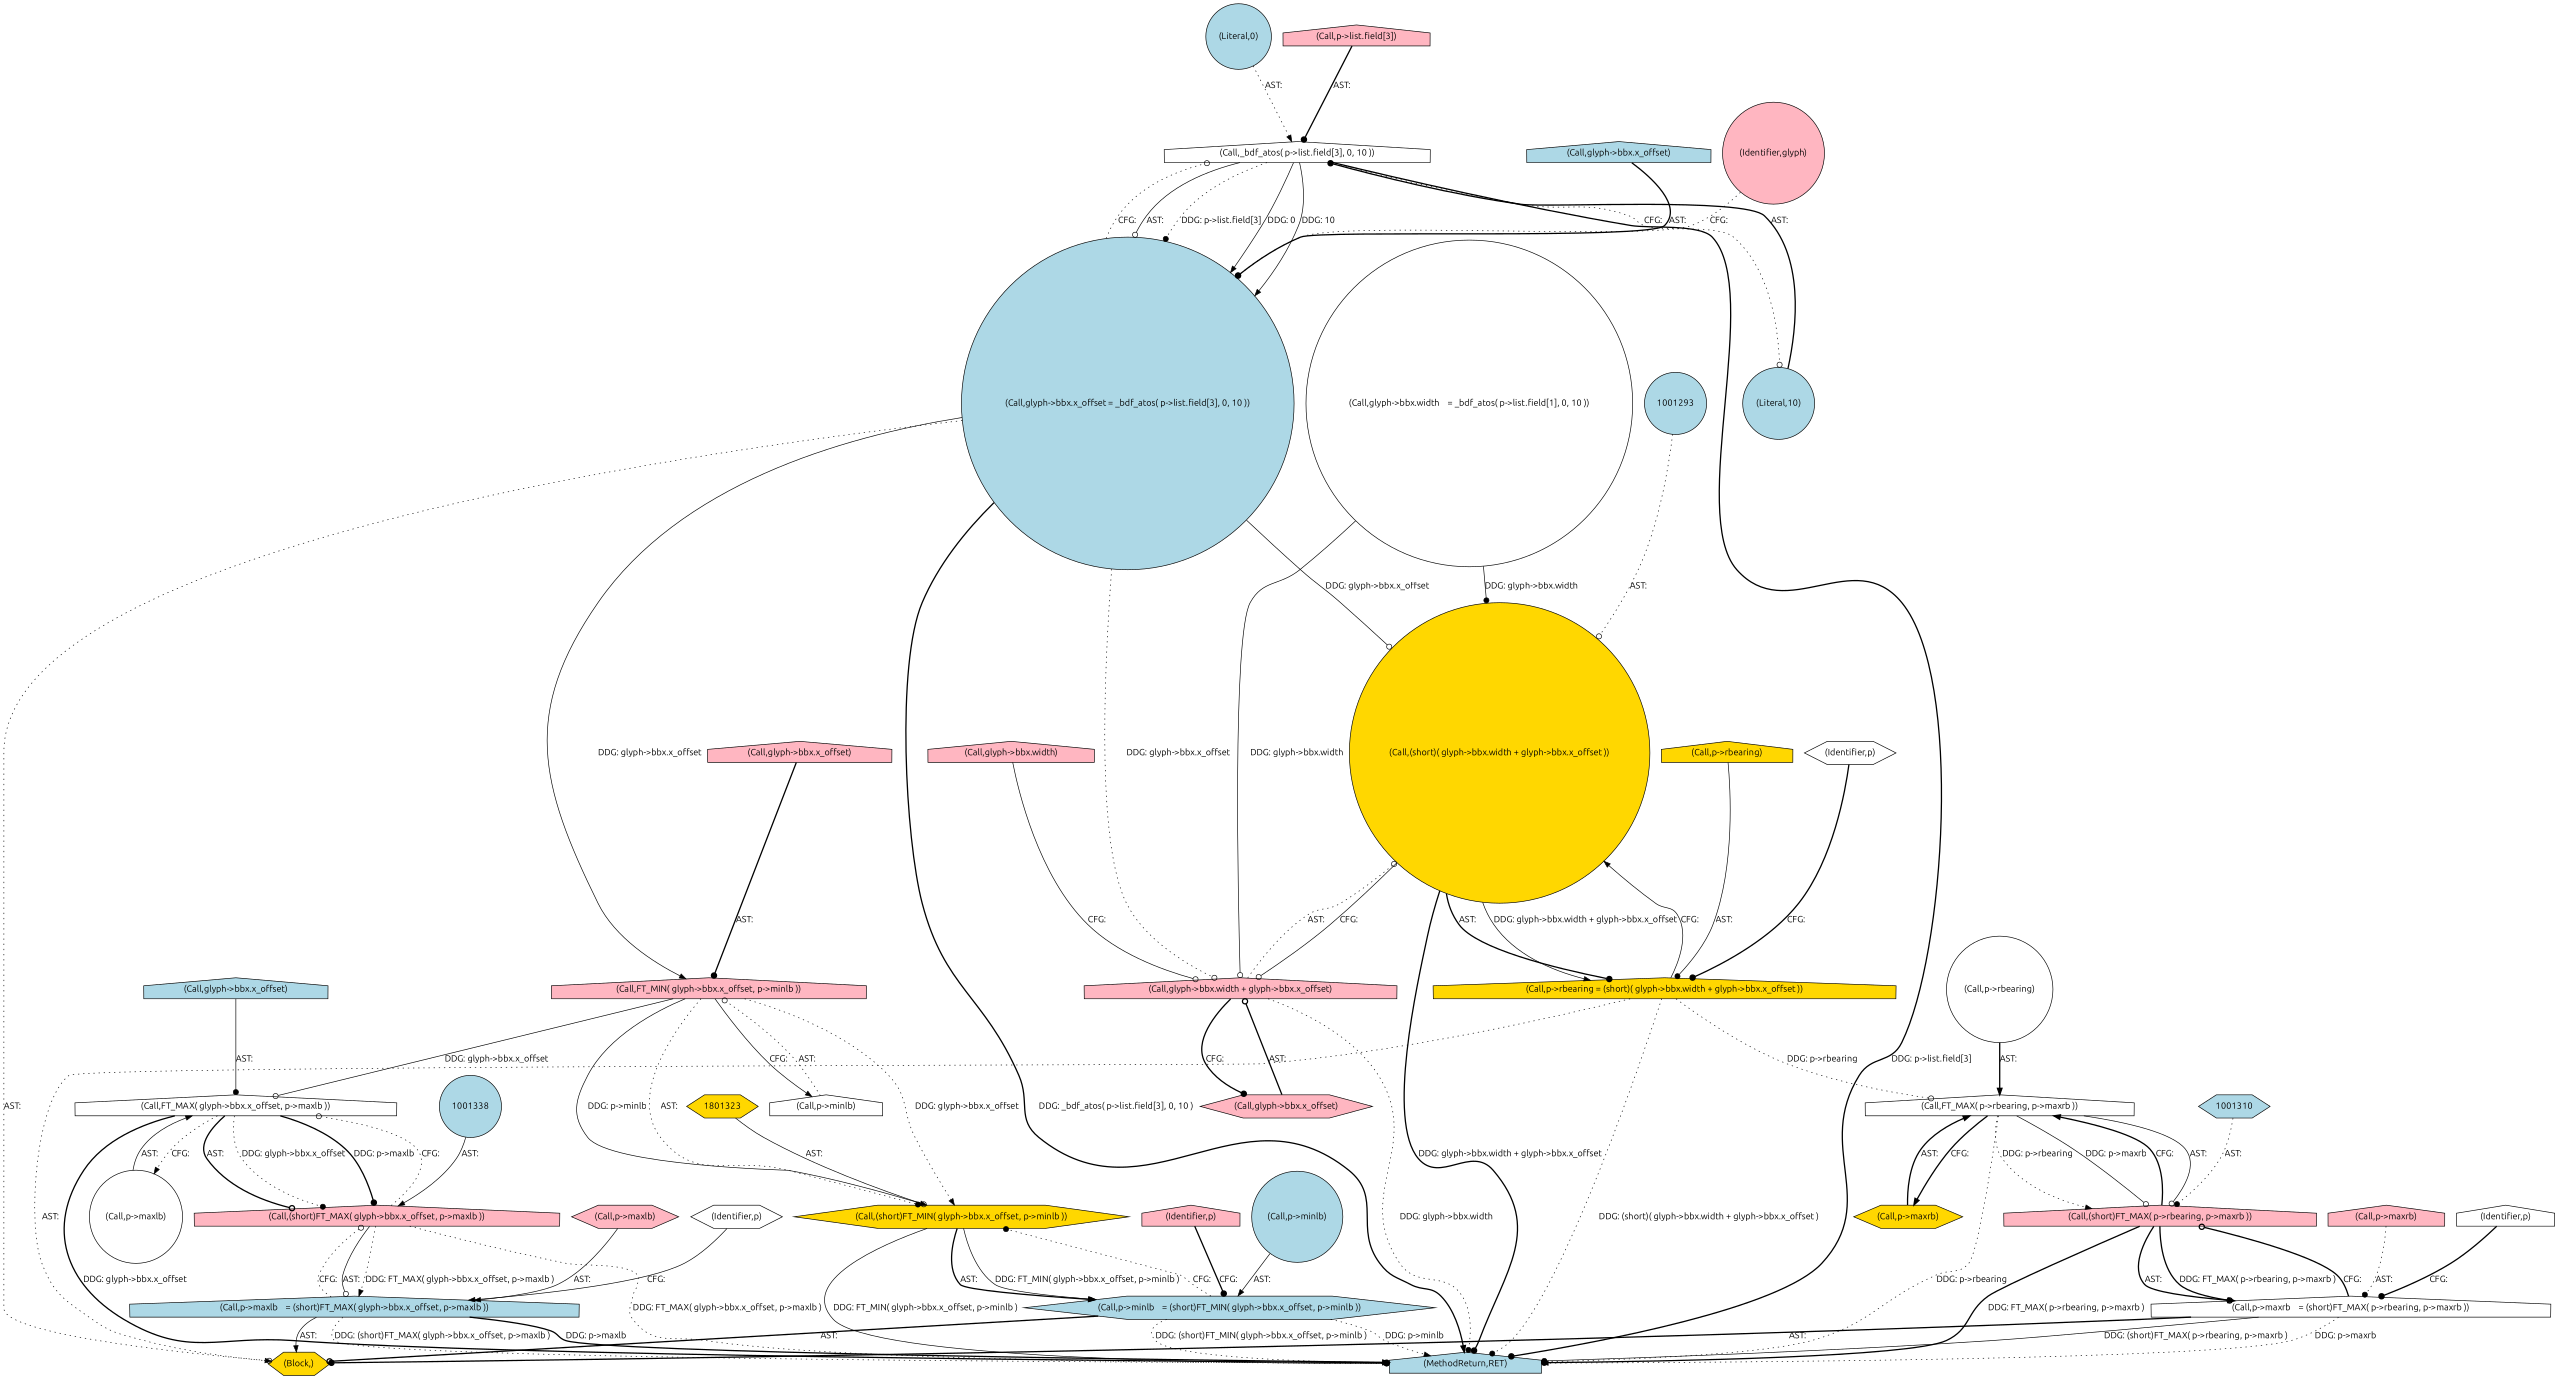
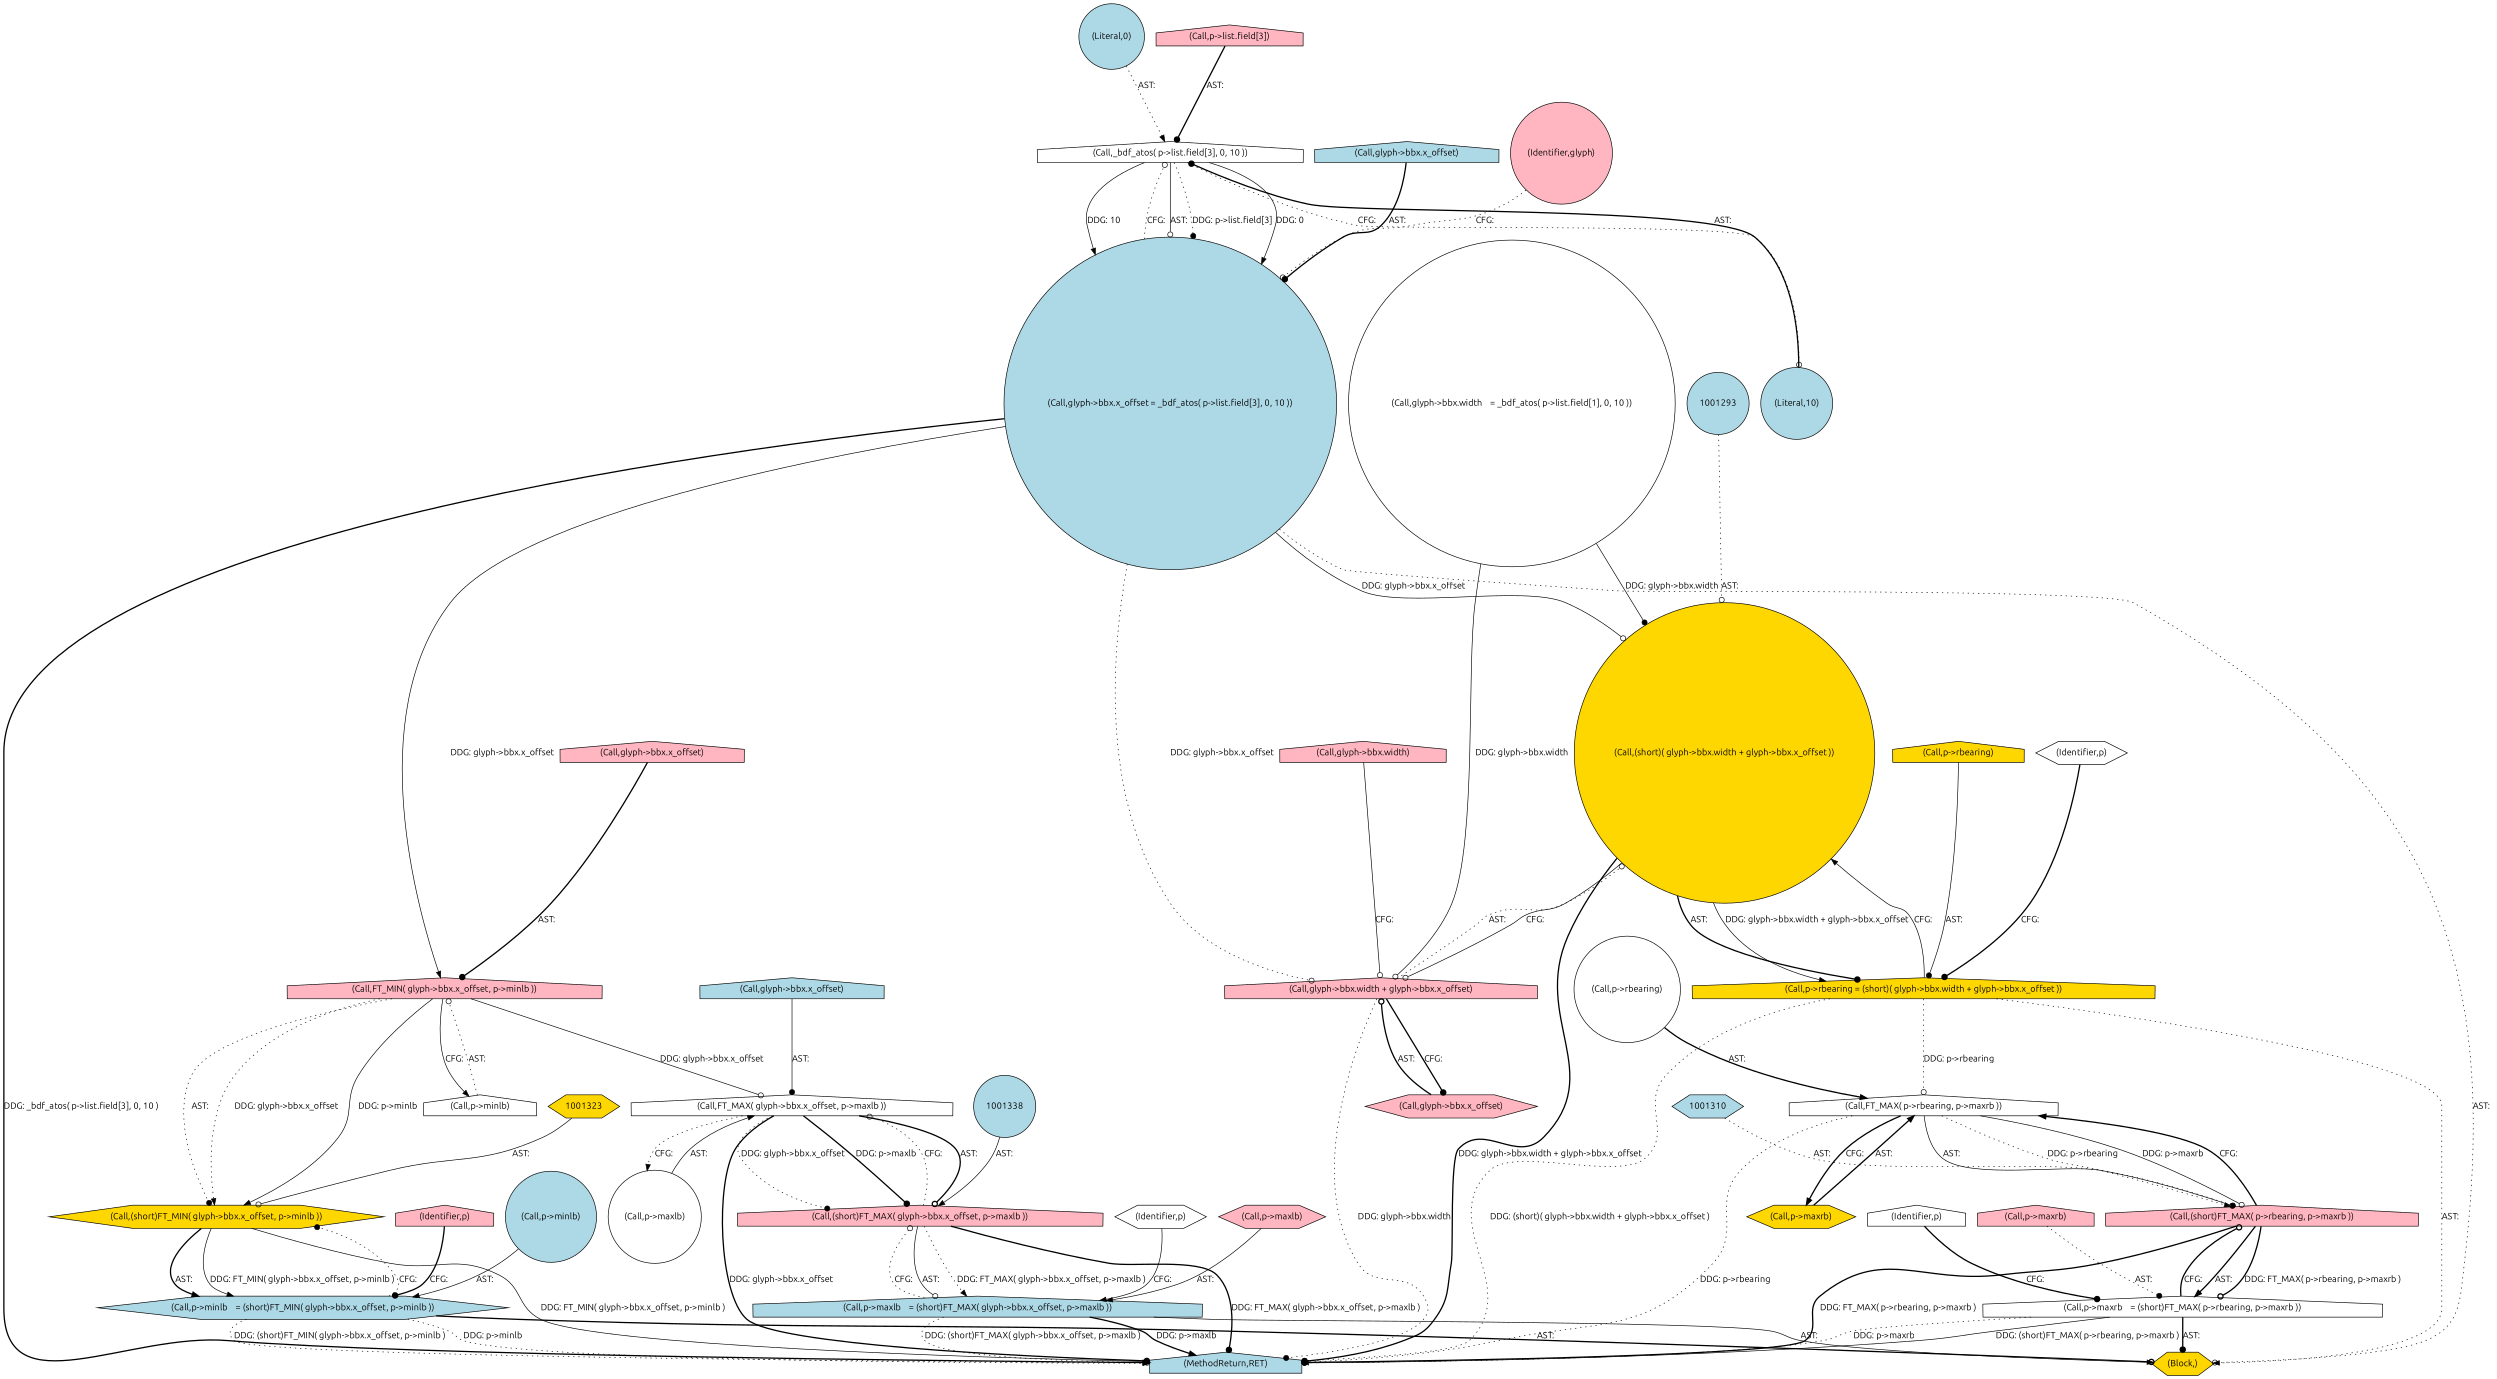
(1926, 659) -> none
(722, 1106) -> (584, 1106)
(761, 1347) -> (1121, 1264)
